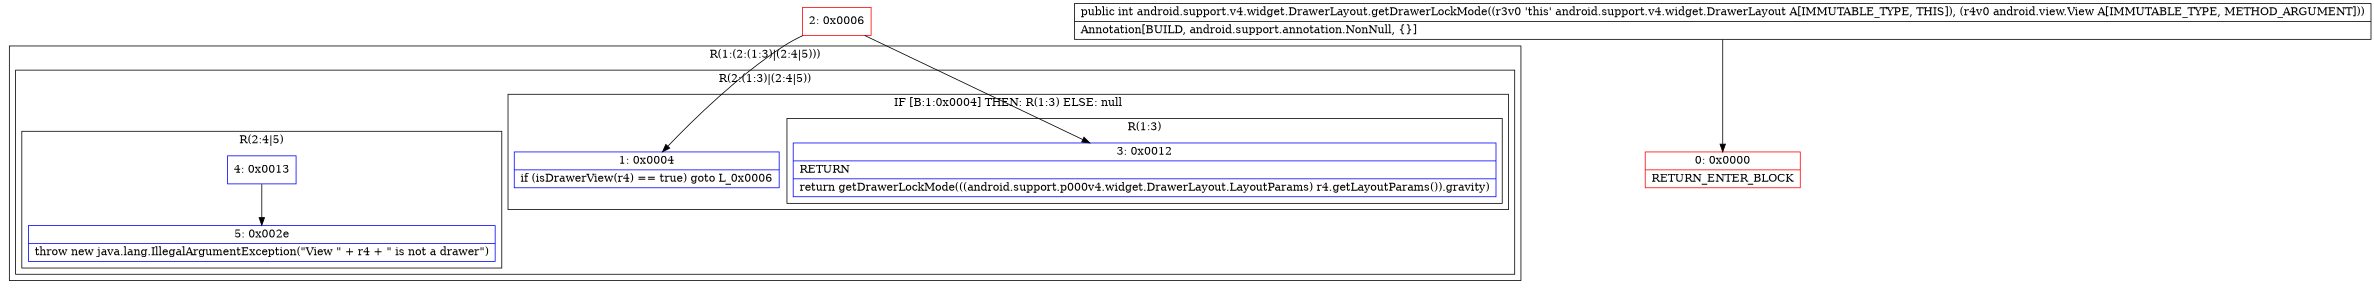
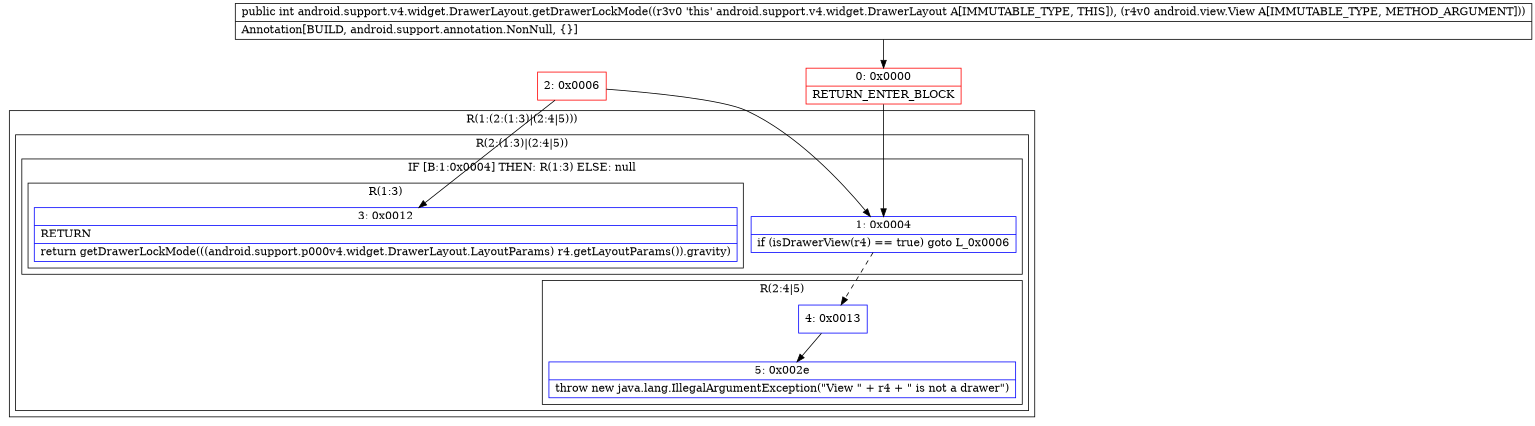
none -> (884, 154)
none -> (863, 268)
